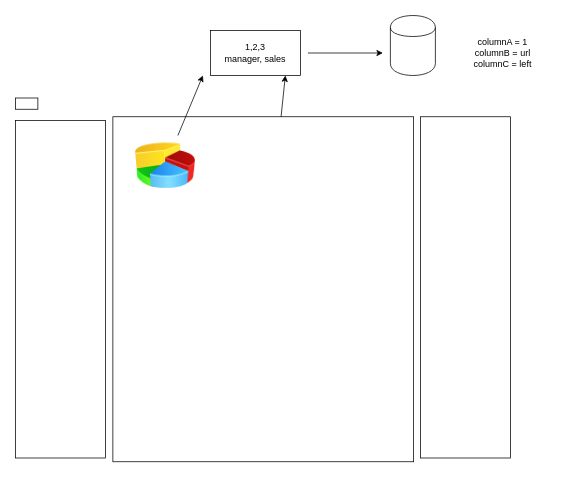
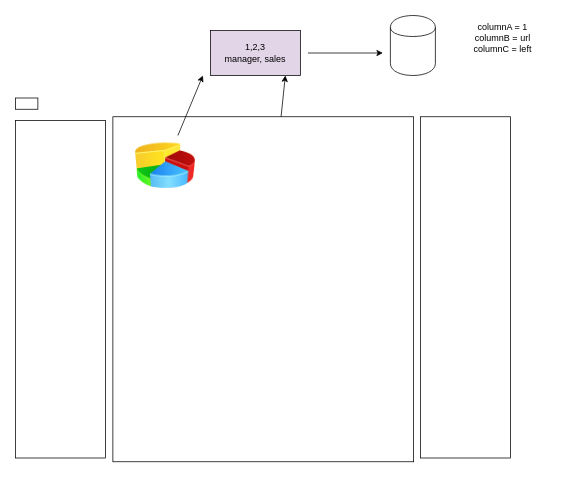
(255, 53) -> (255, 53)
(503, 53) -> (503, 38)
